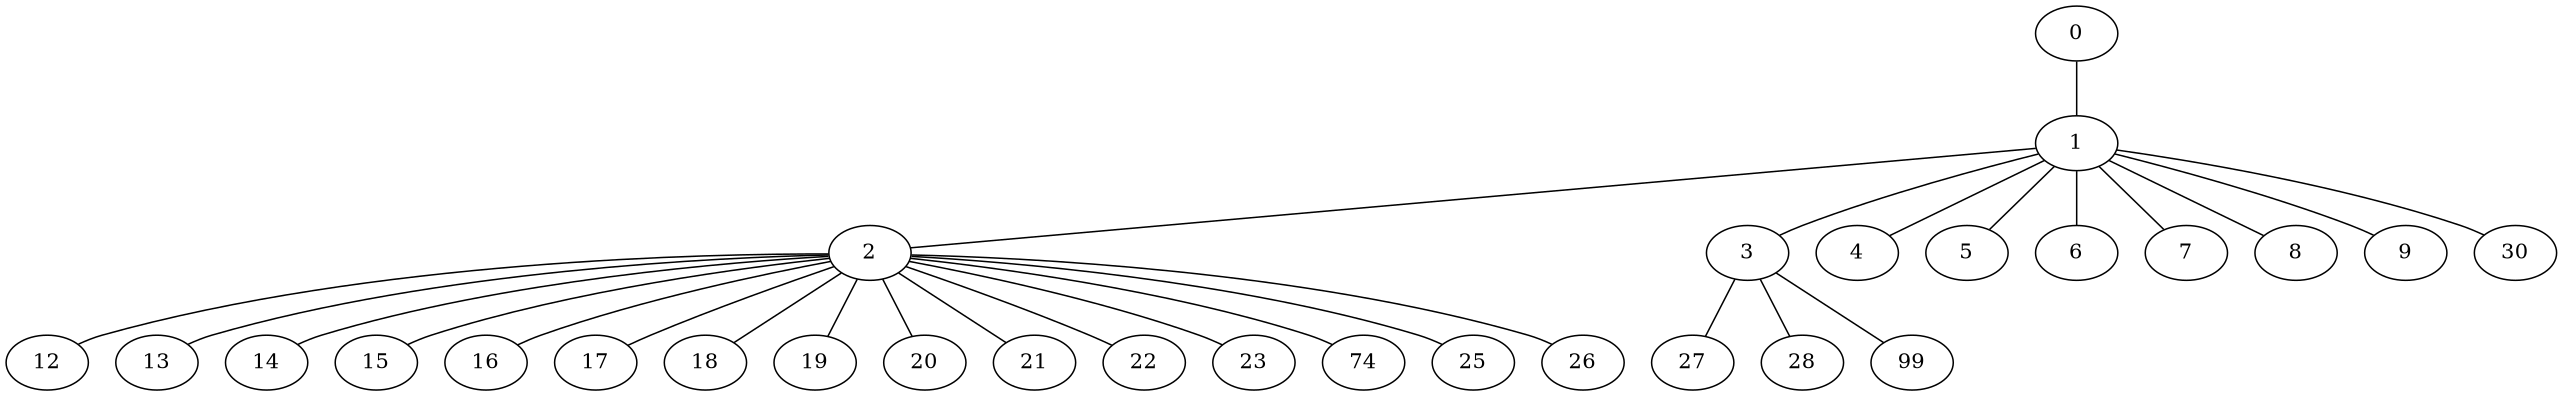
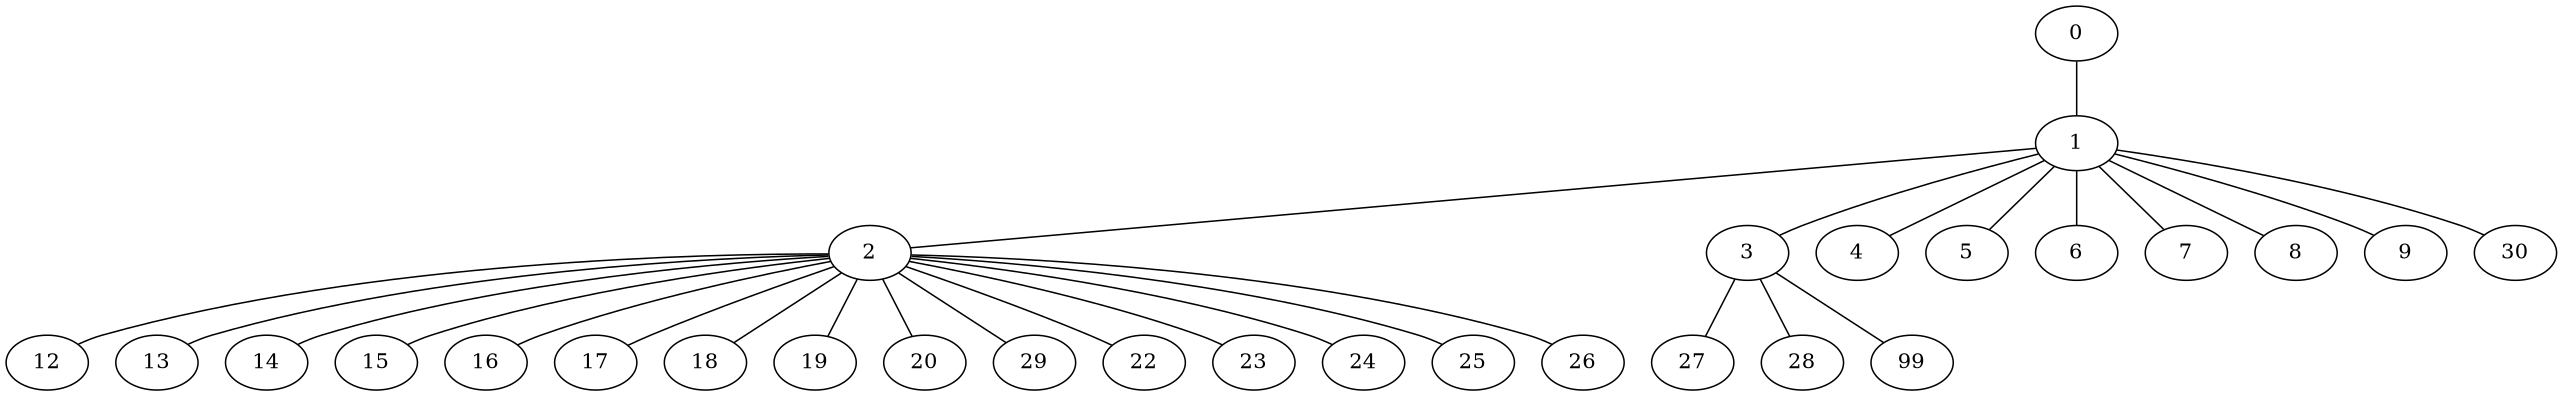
(1035, 363) -> (1035, 363)
(1364, 363) -> (1364, 363)
